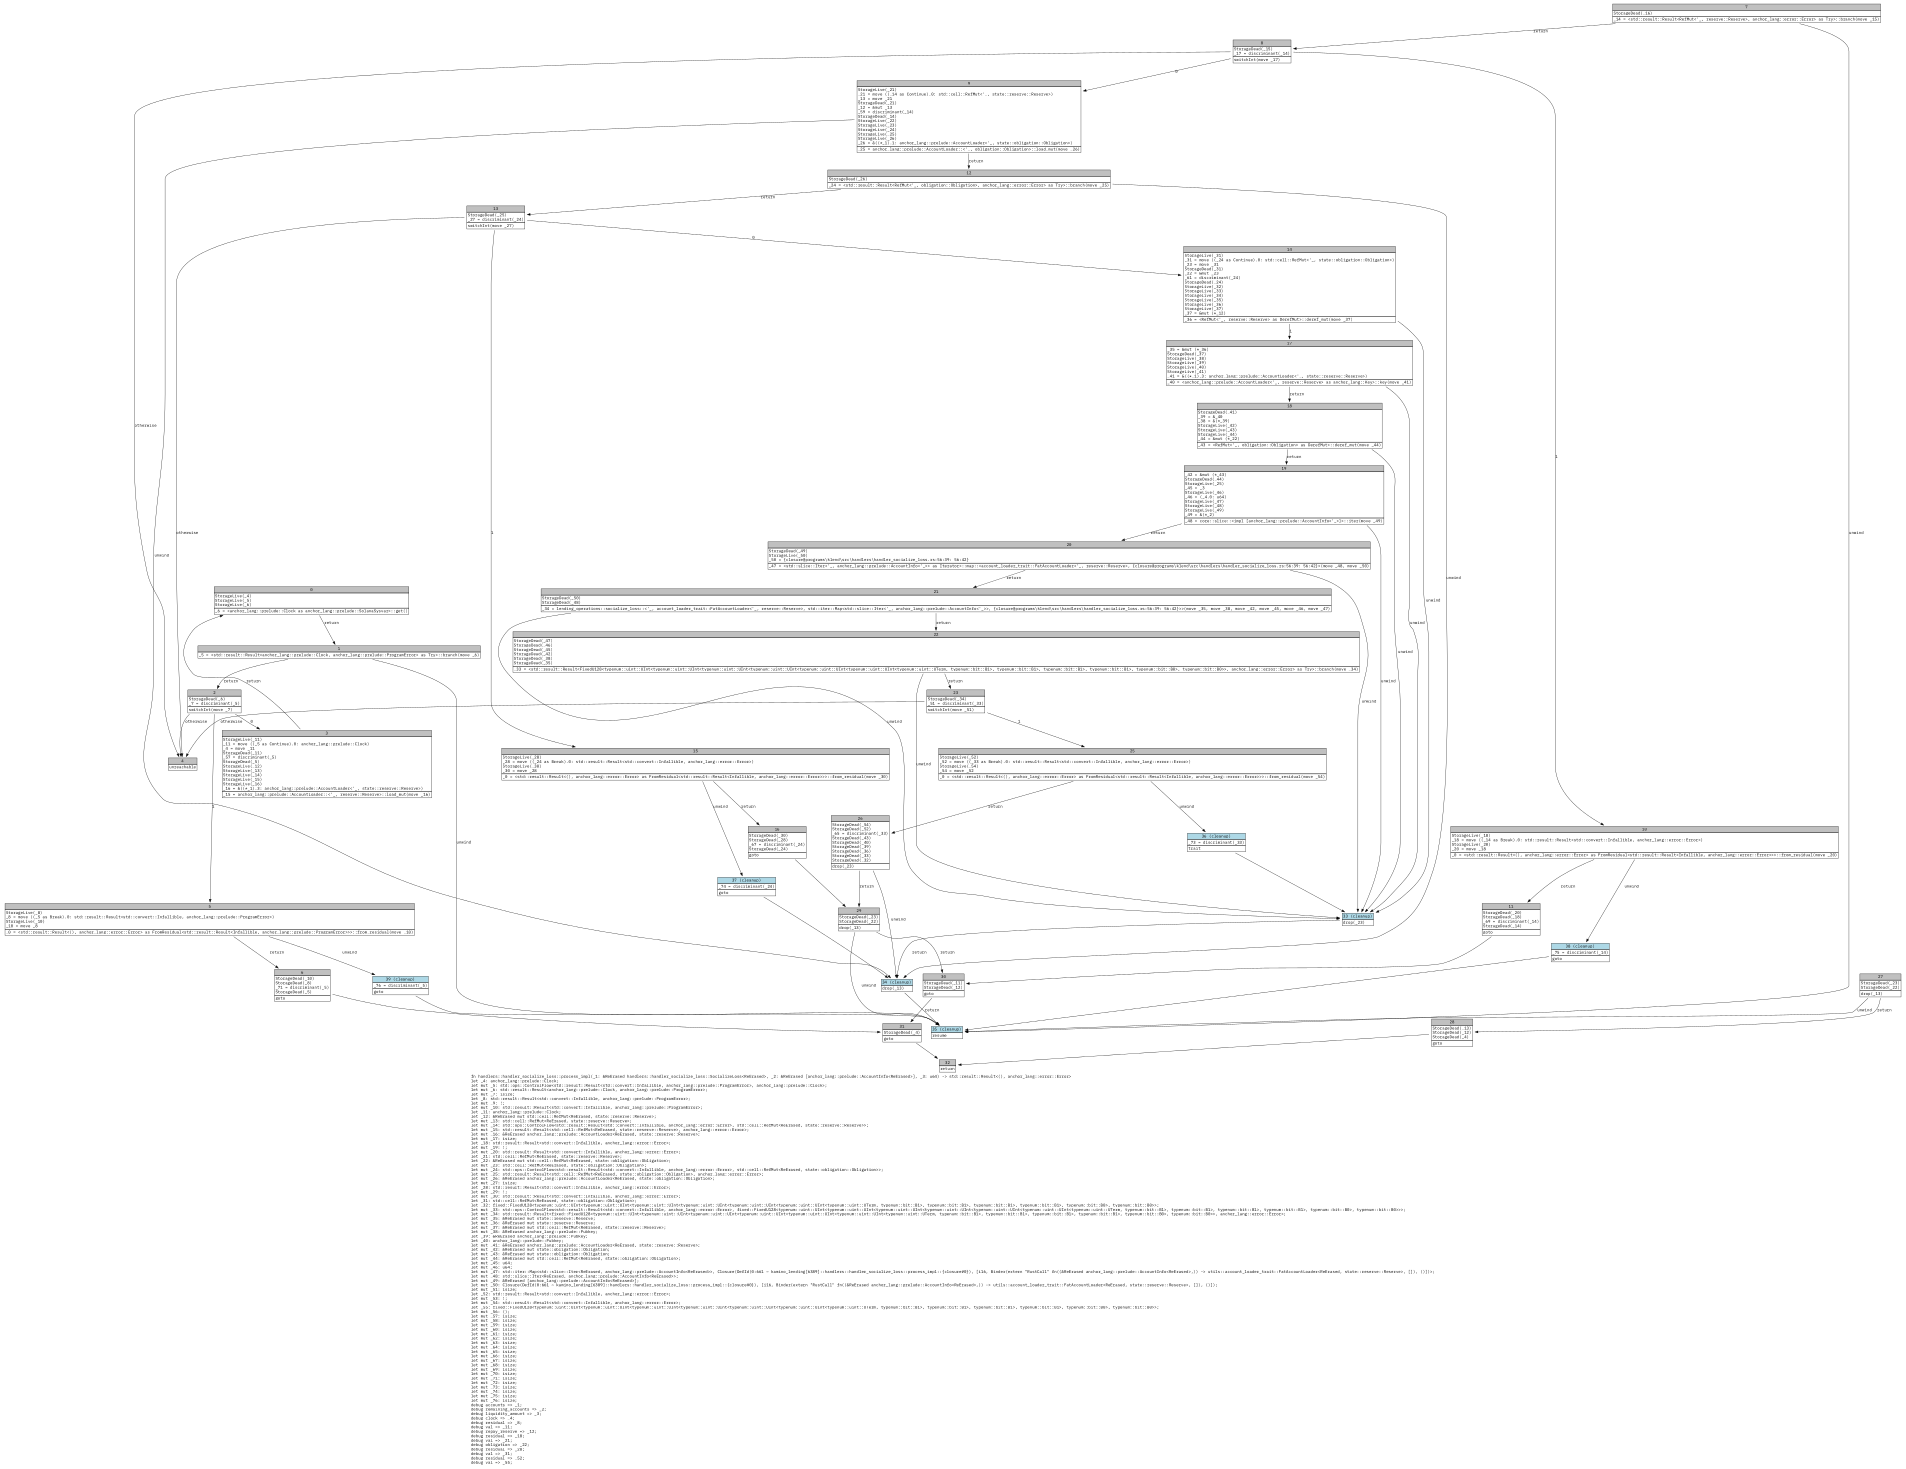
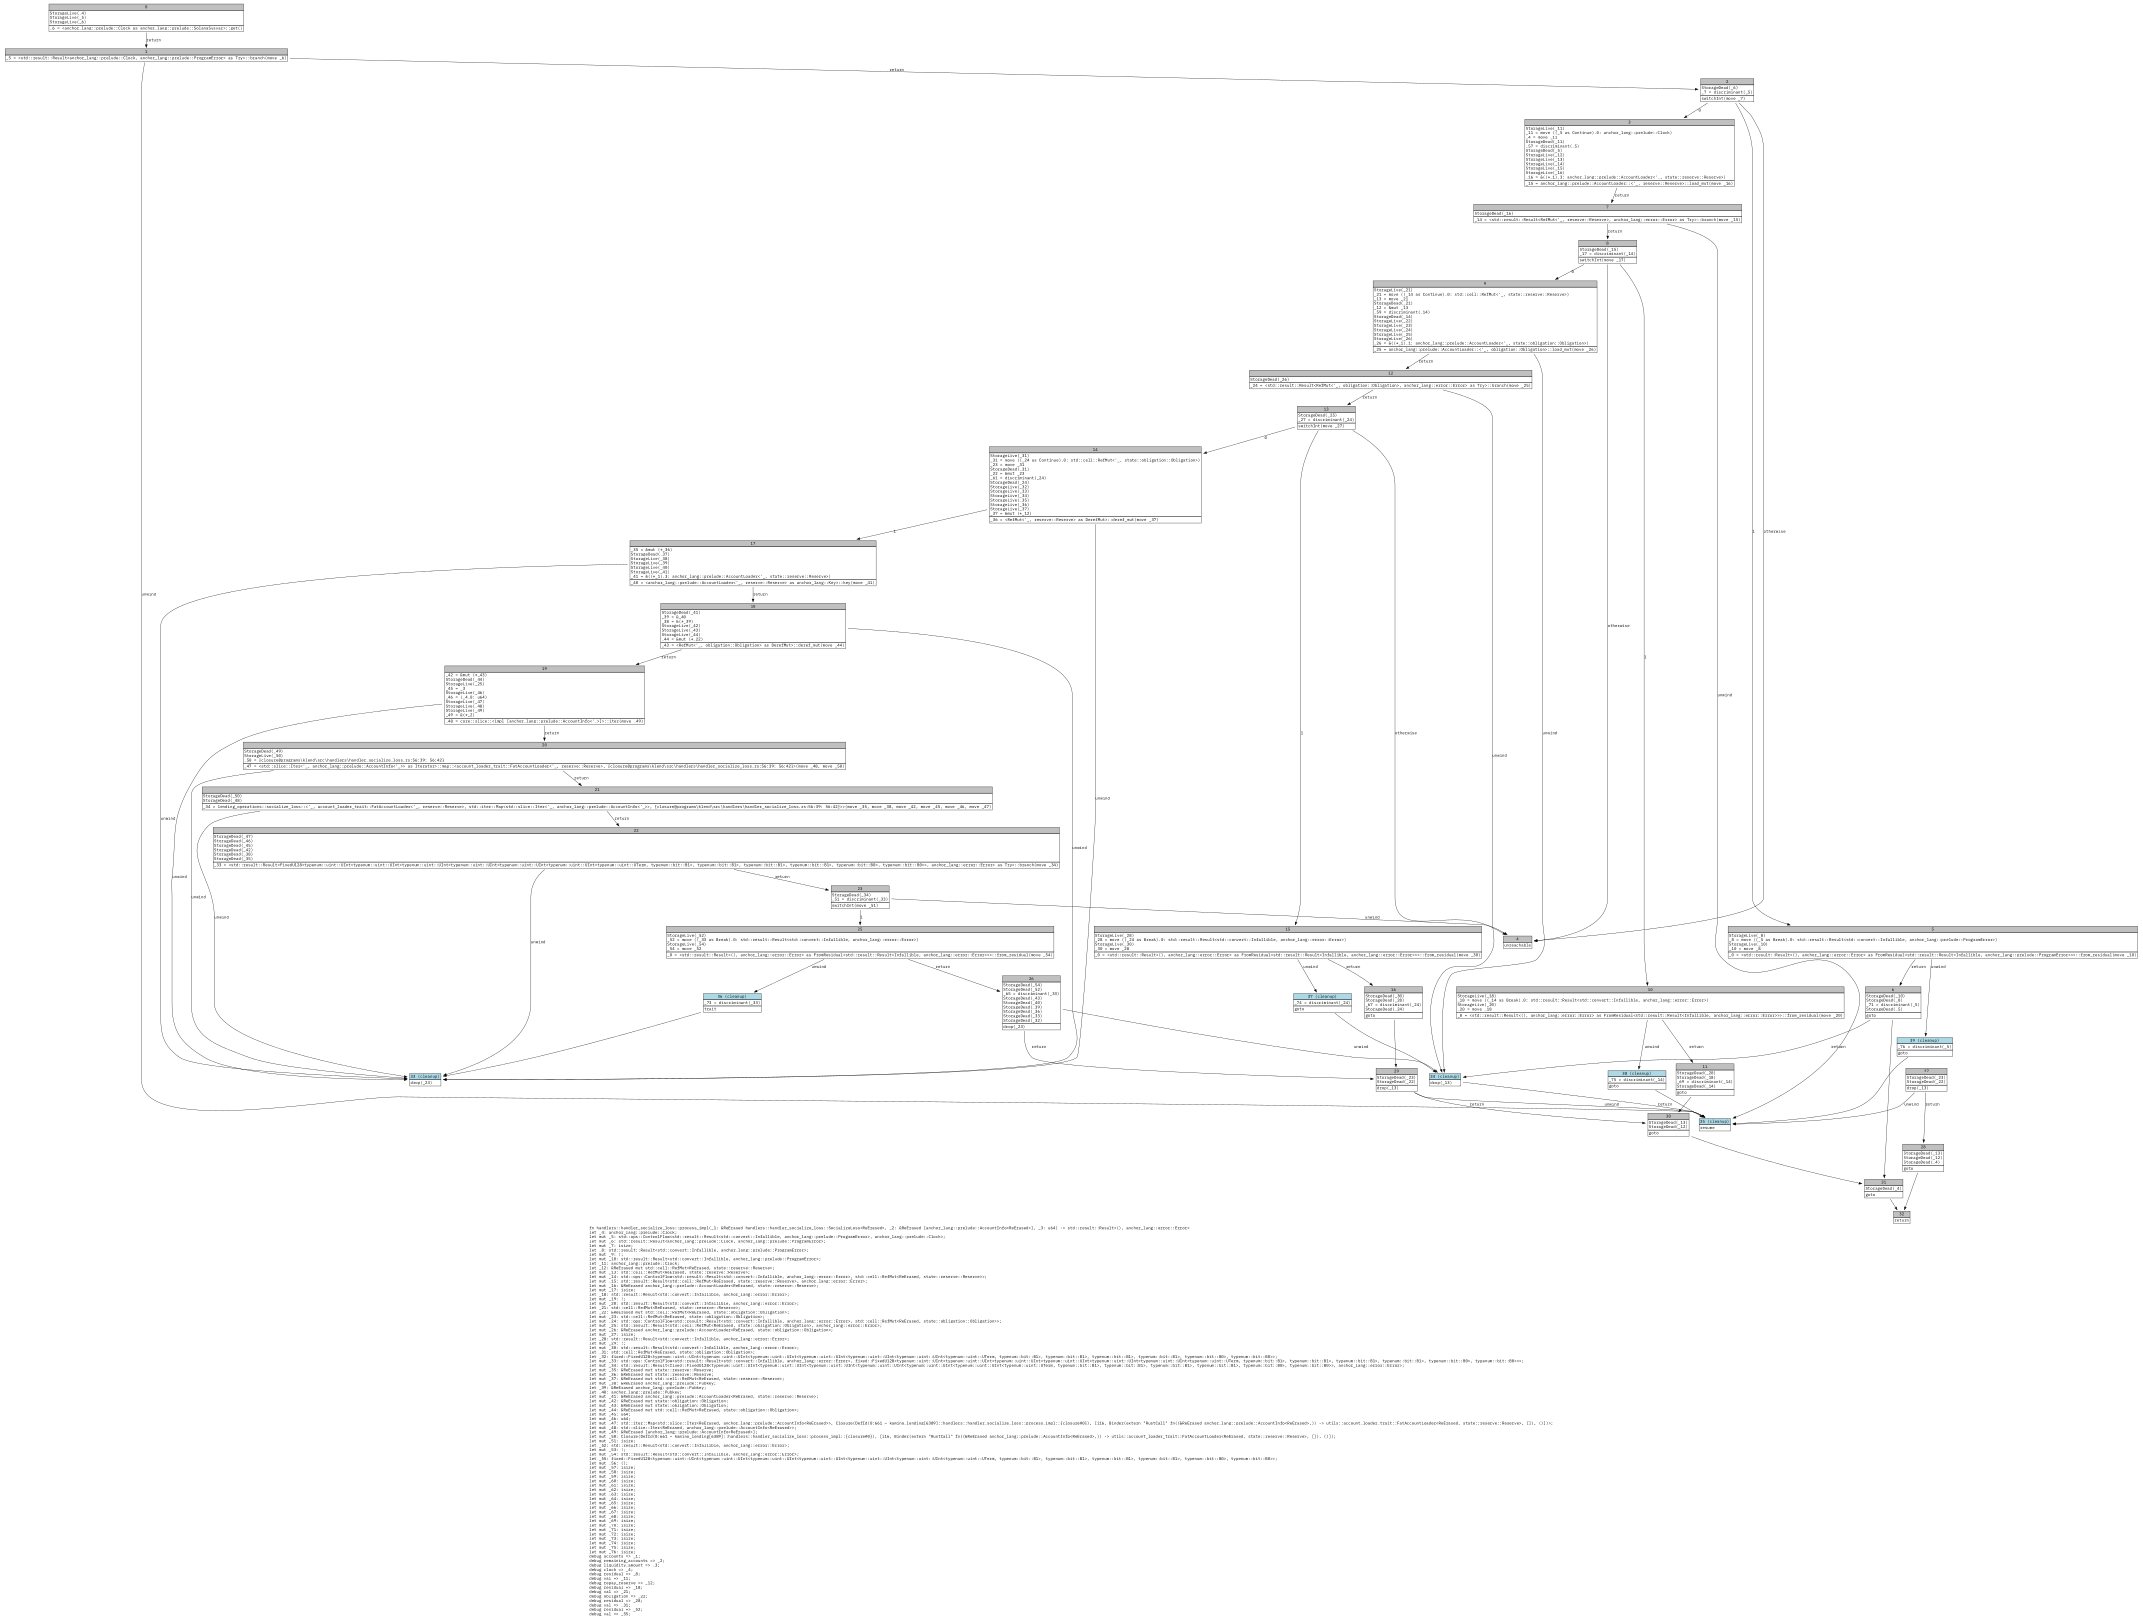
(216, 677) -> (1615, 194)
(231, 722) -> (1373, 918)
(1107, 927) -> (1671, 1060)
(944, 983) -> (1668, 1122)
